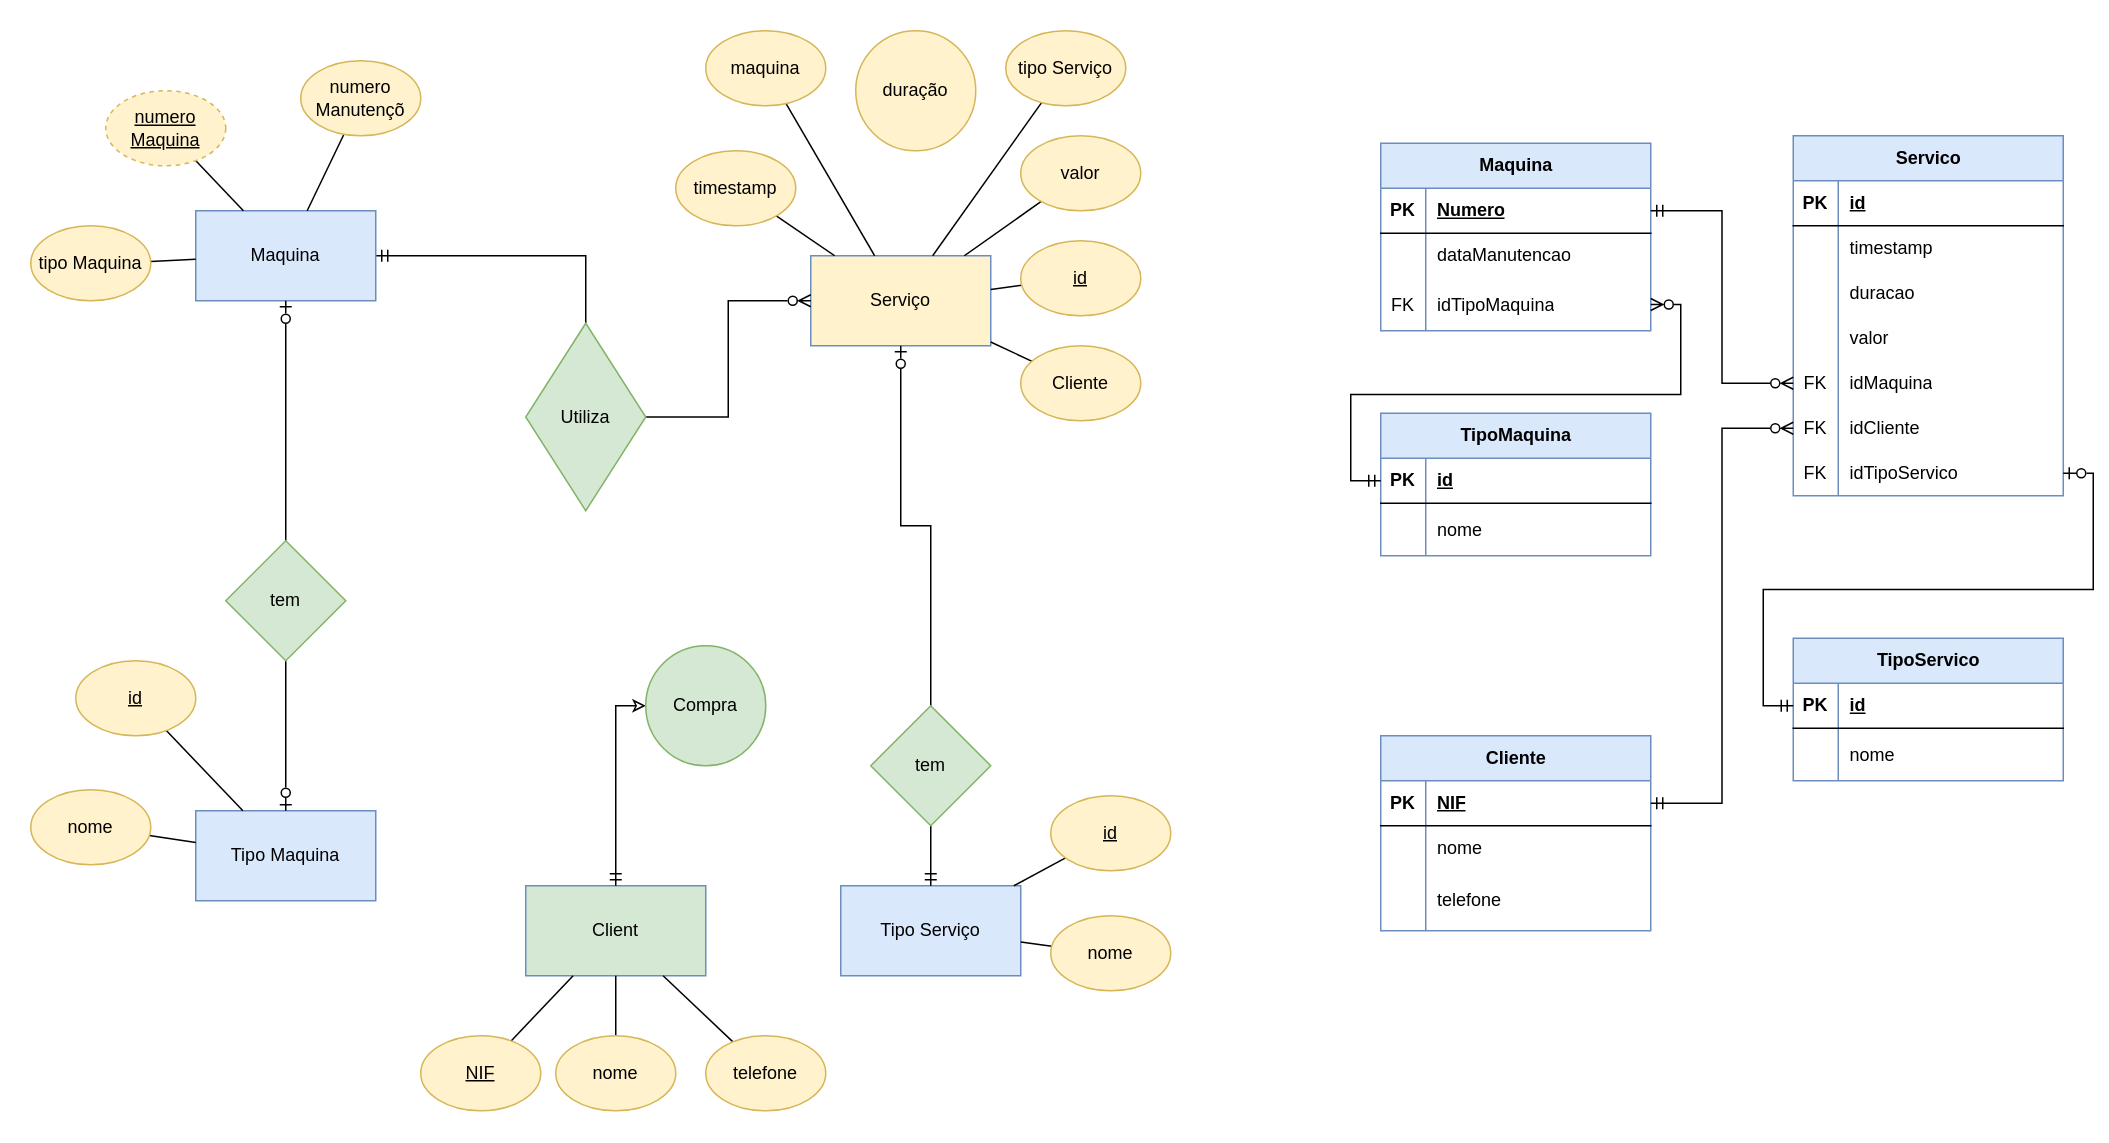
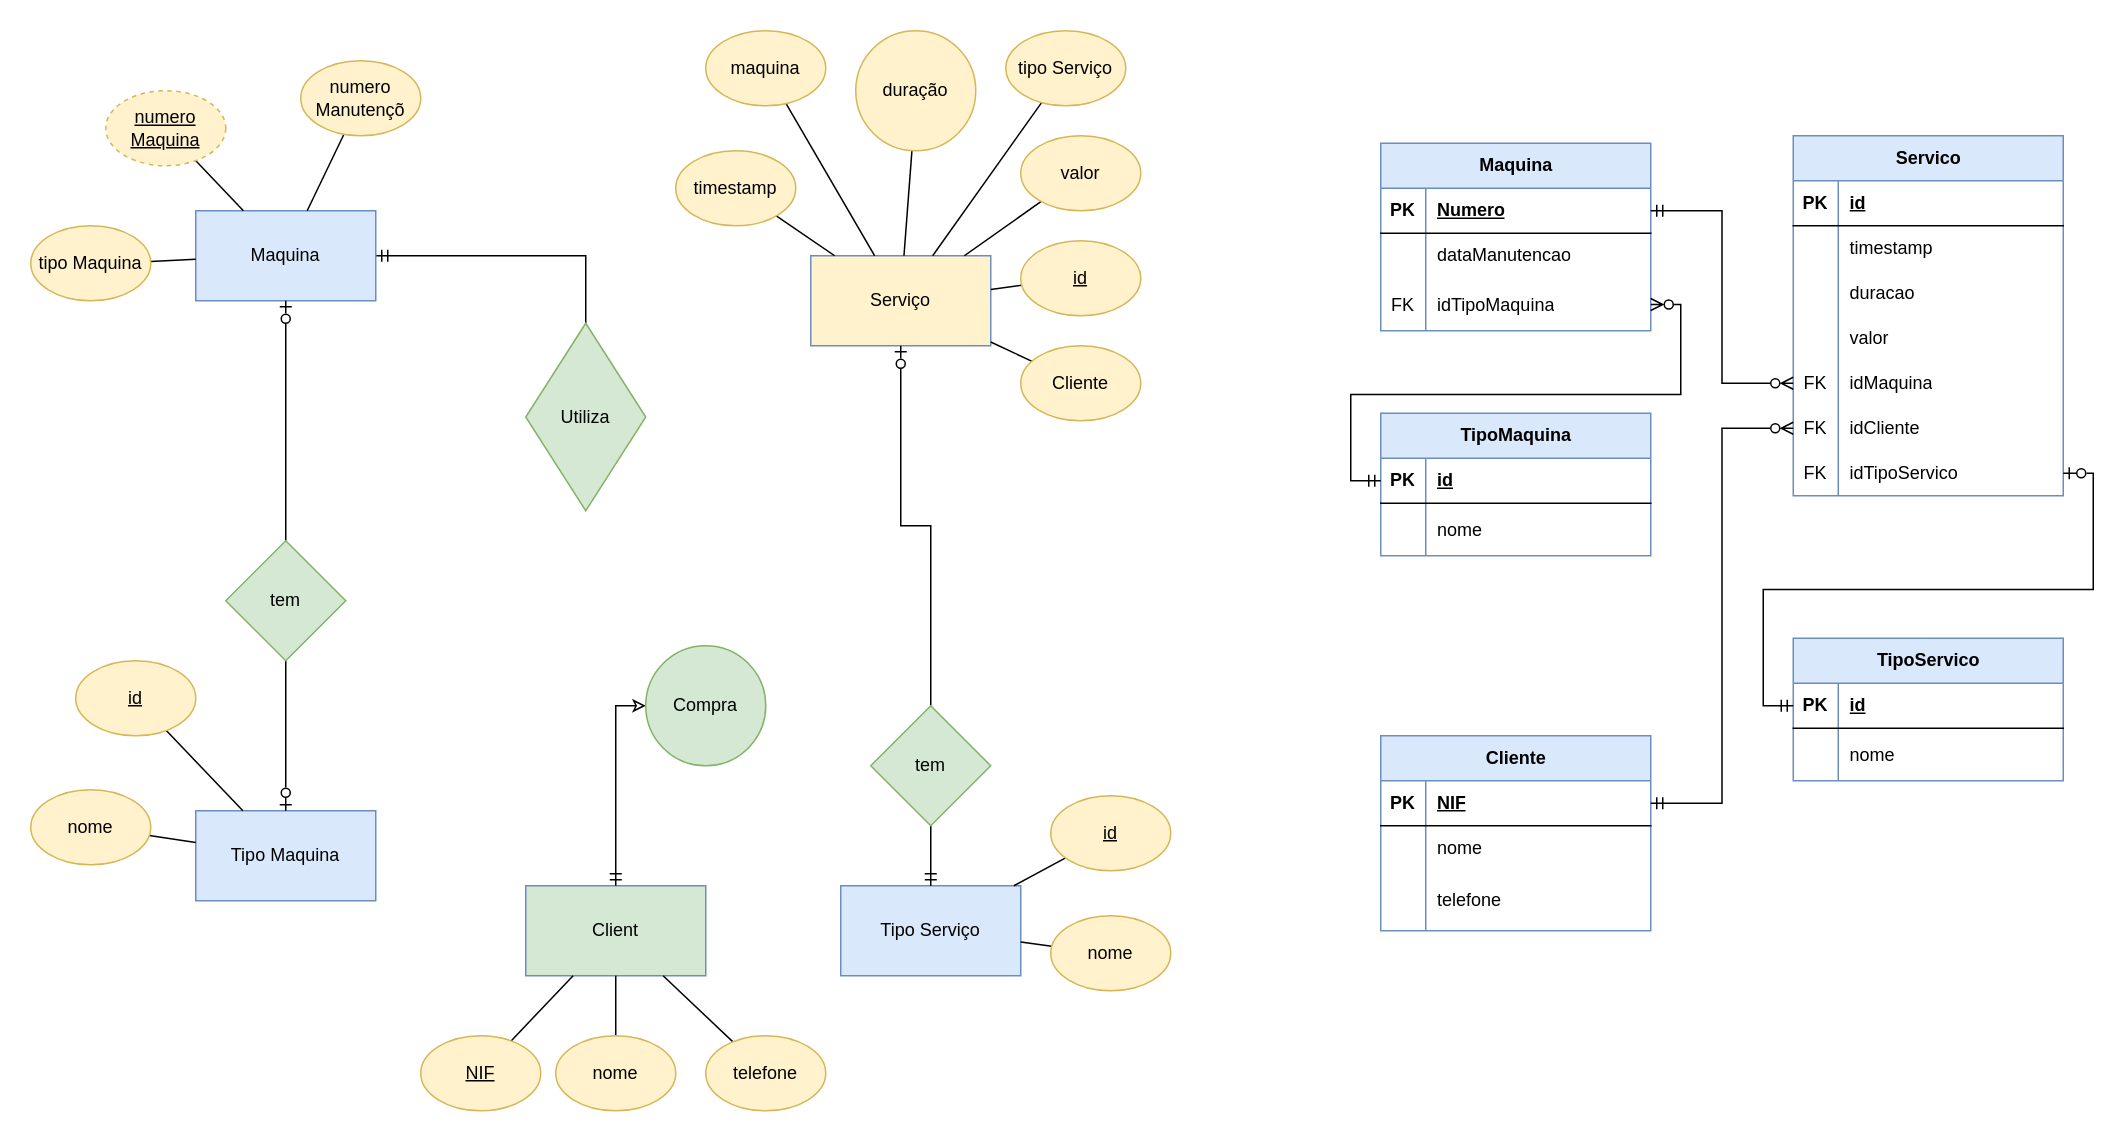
none -> (908, 203)
(728, 371) -> none
